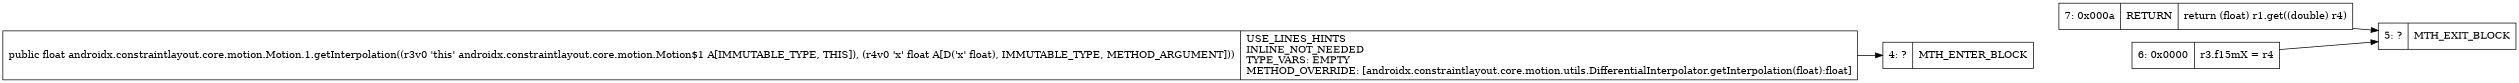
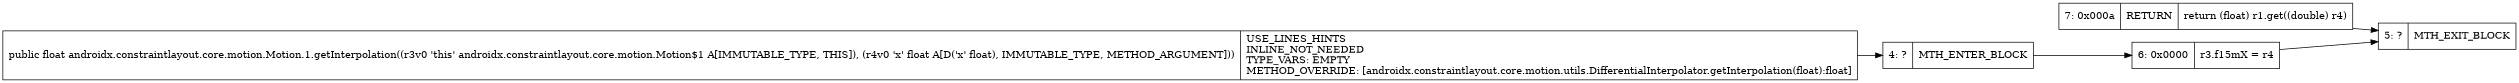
none -> (2079, 55)
